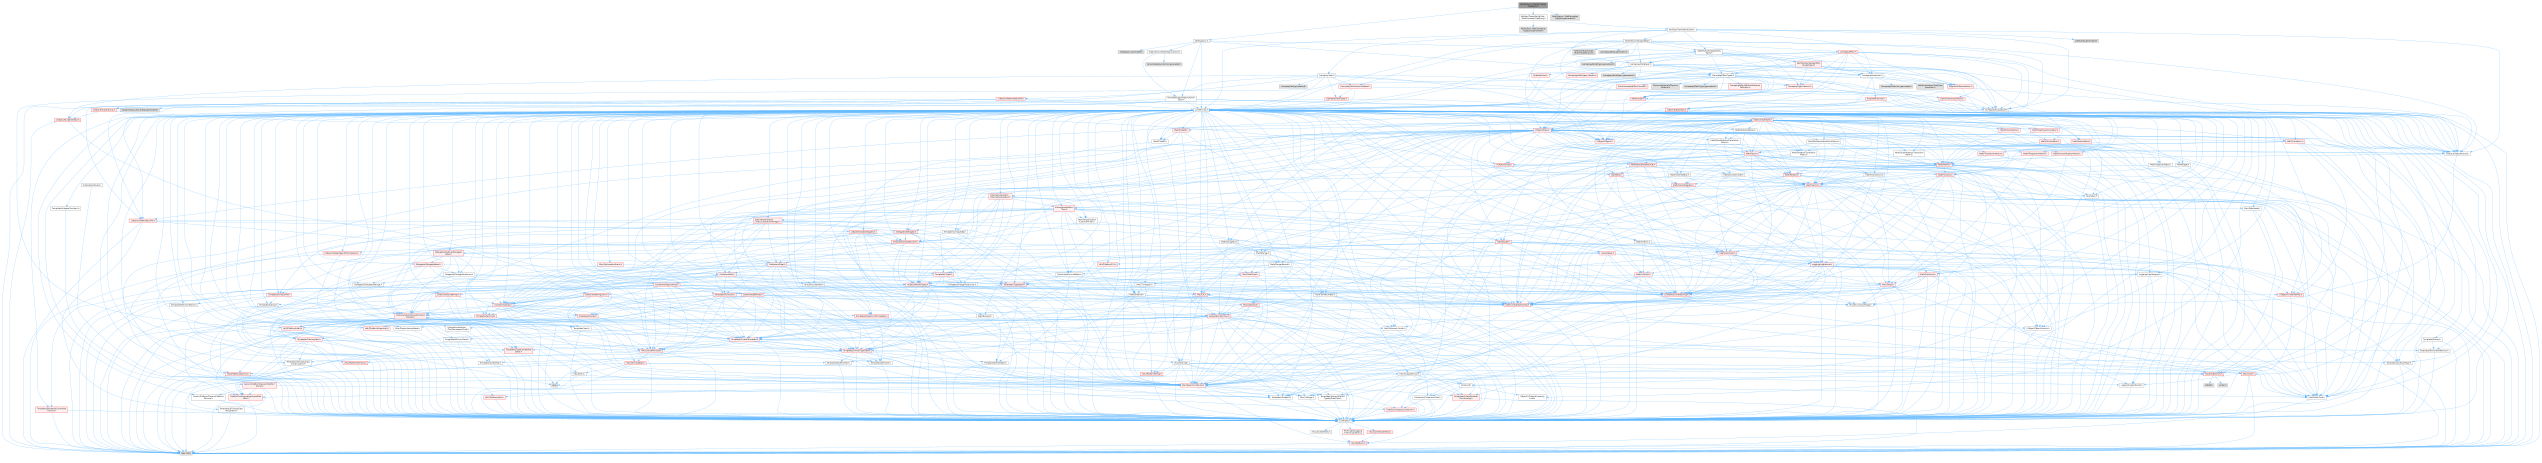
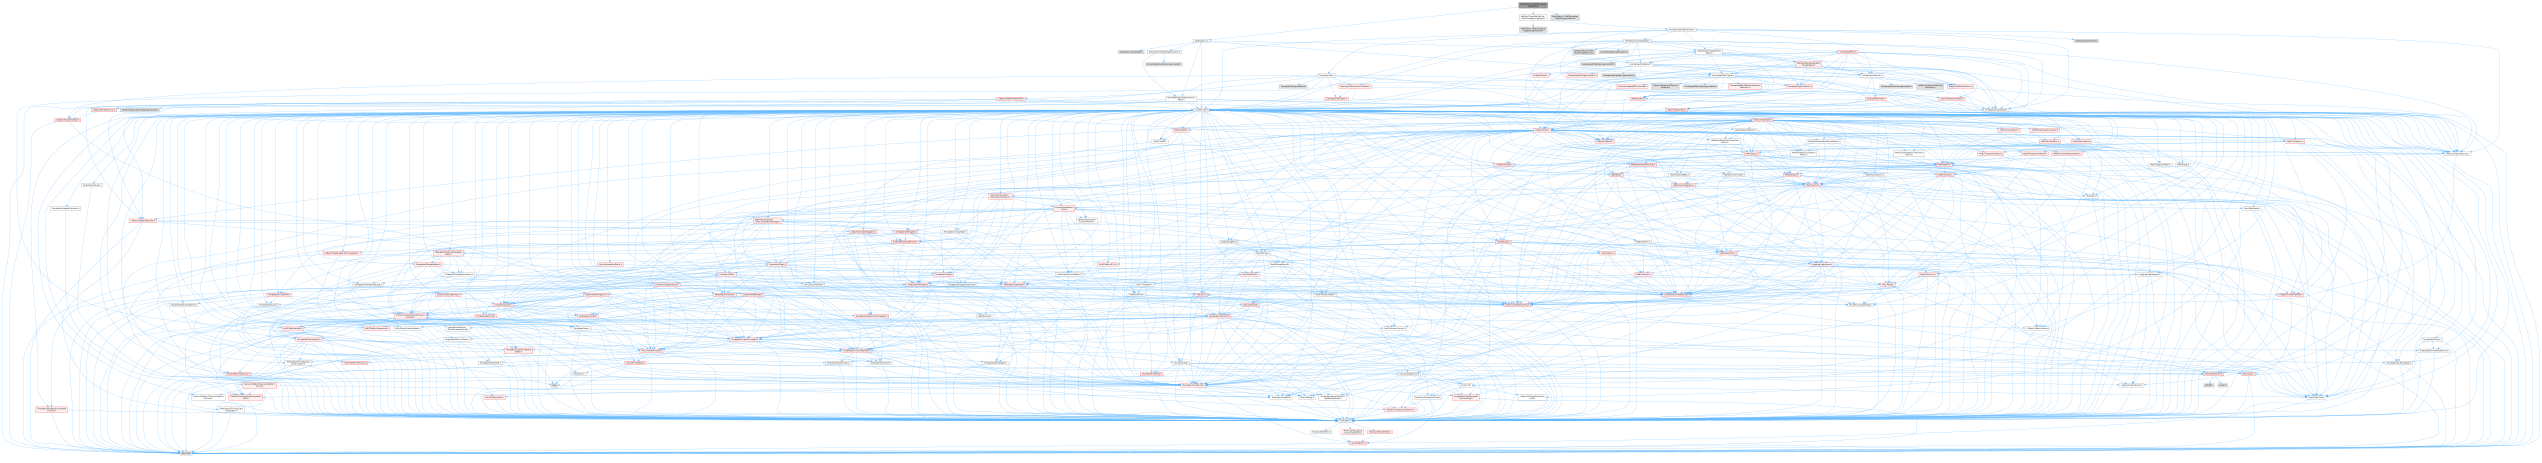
none -> (626, 111)
